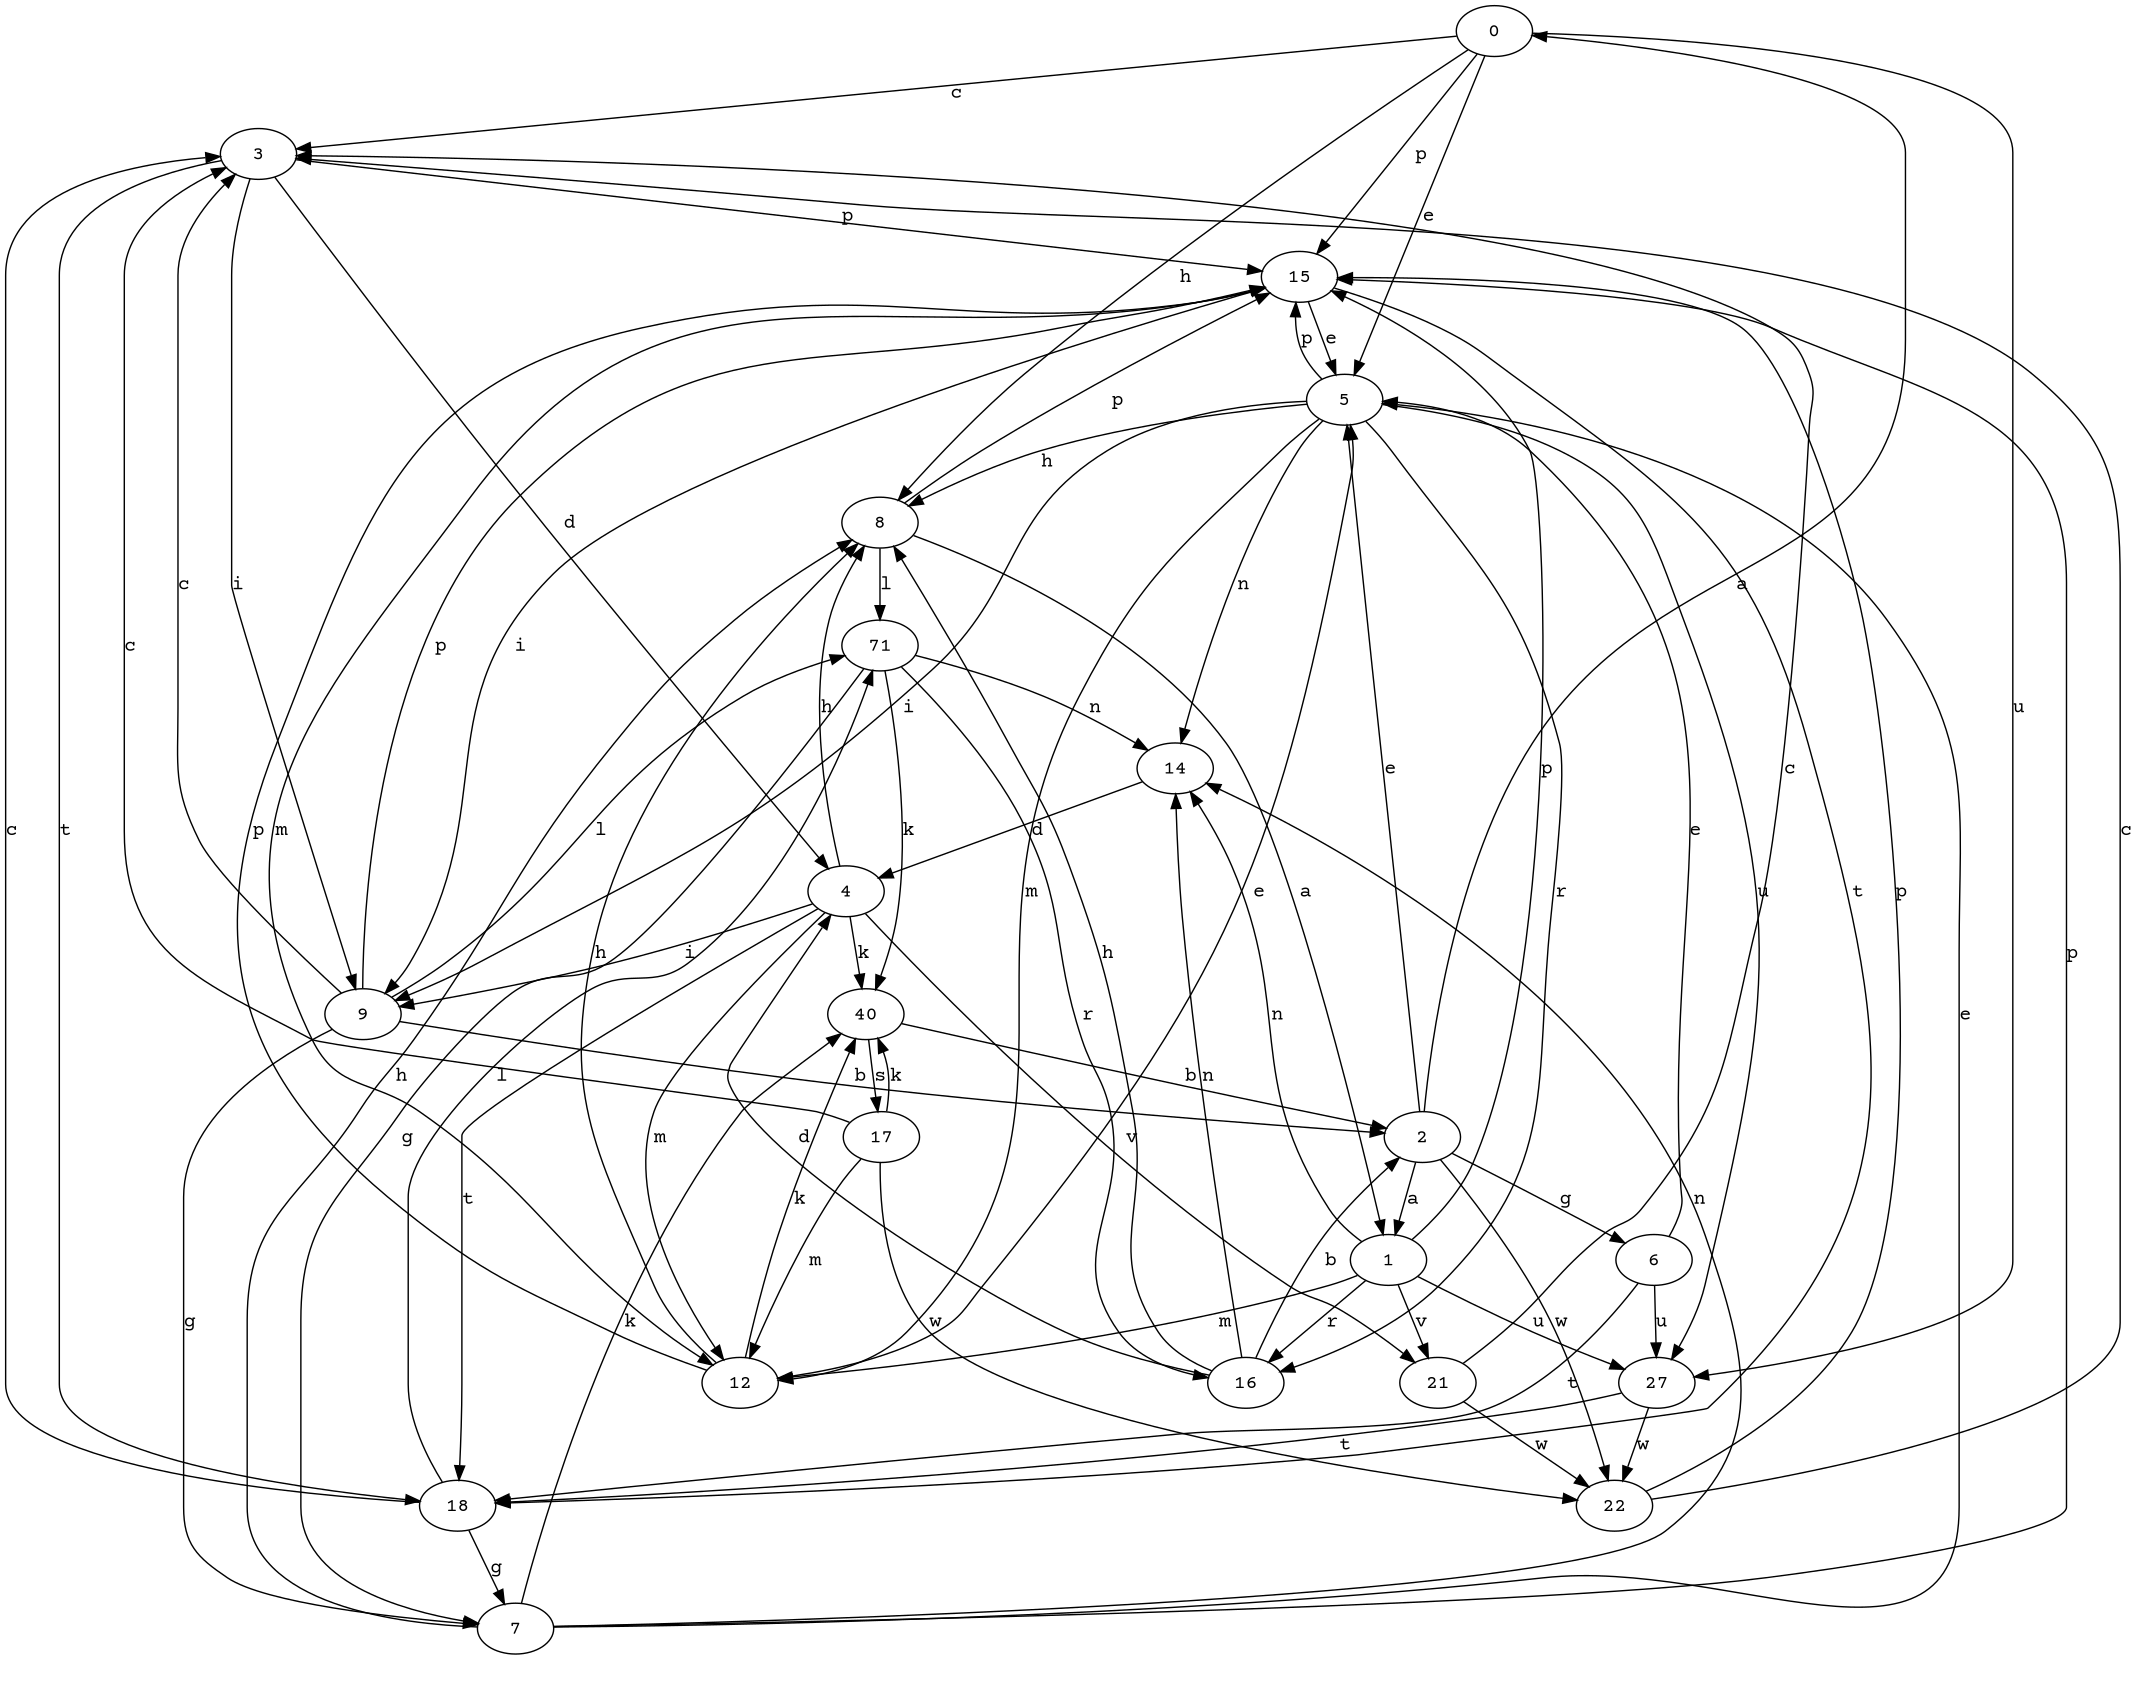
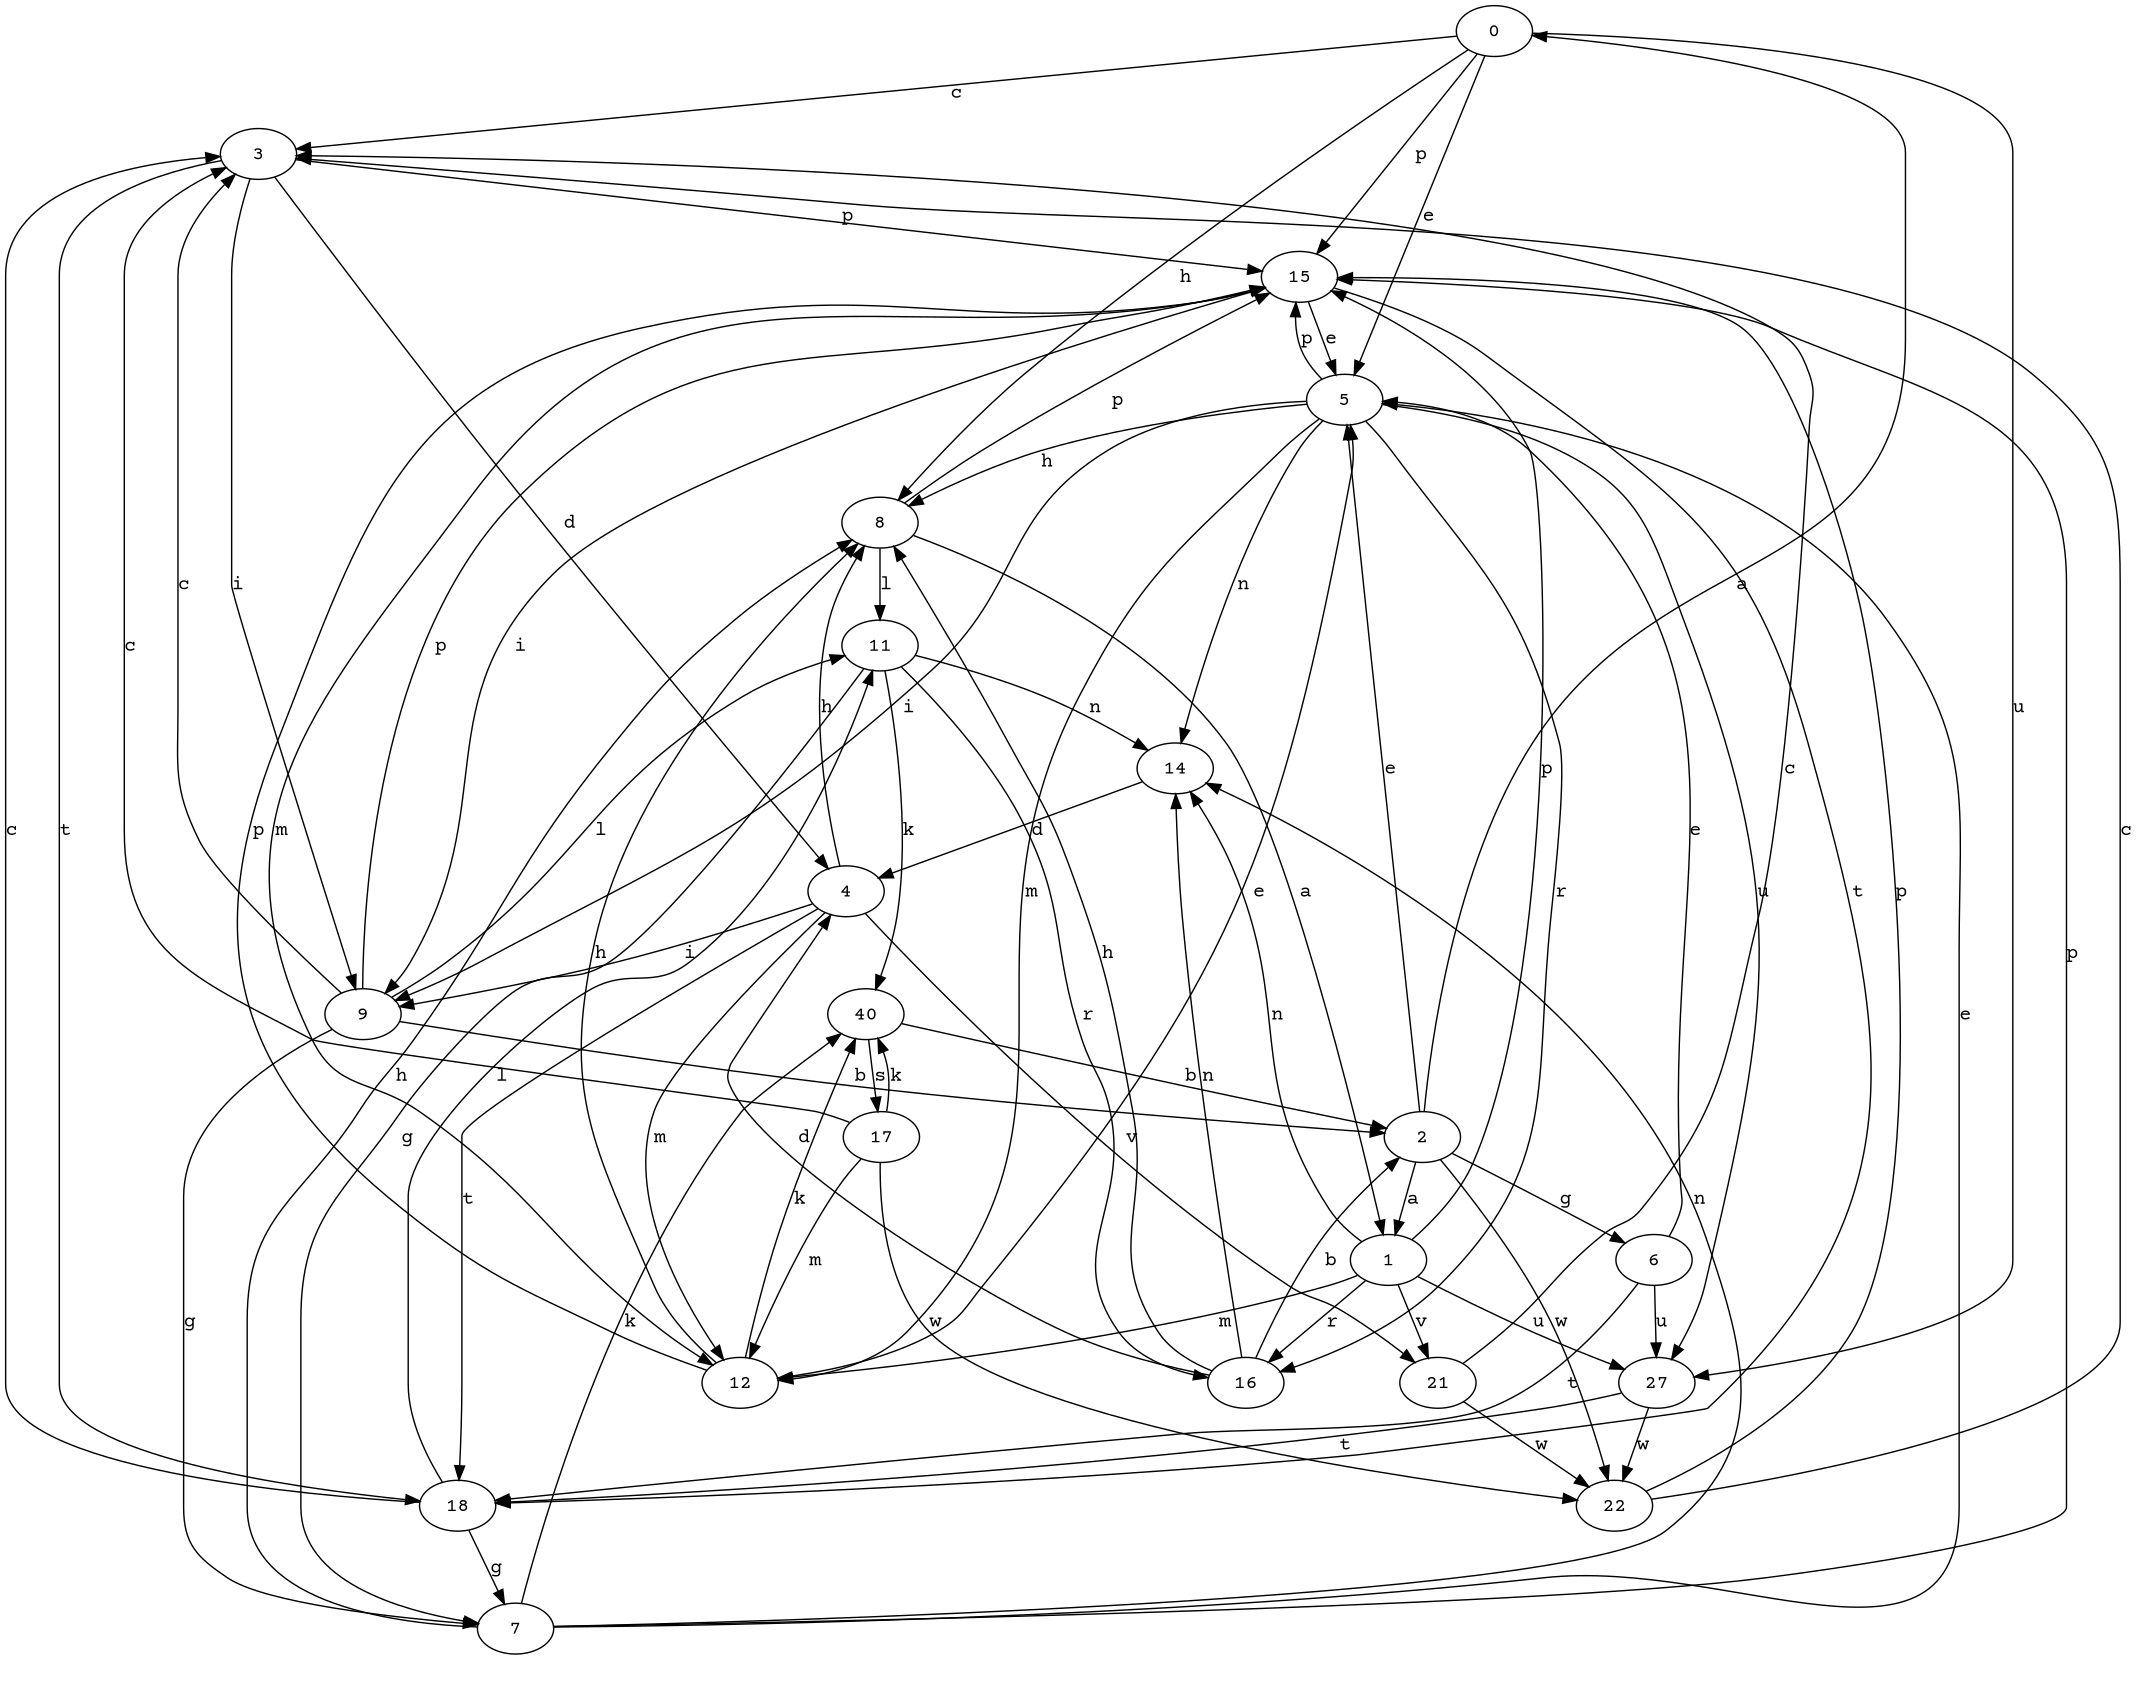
(880, 645) -> (880, 645)
(855, 946) -> none
